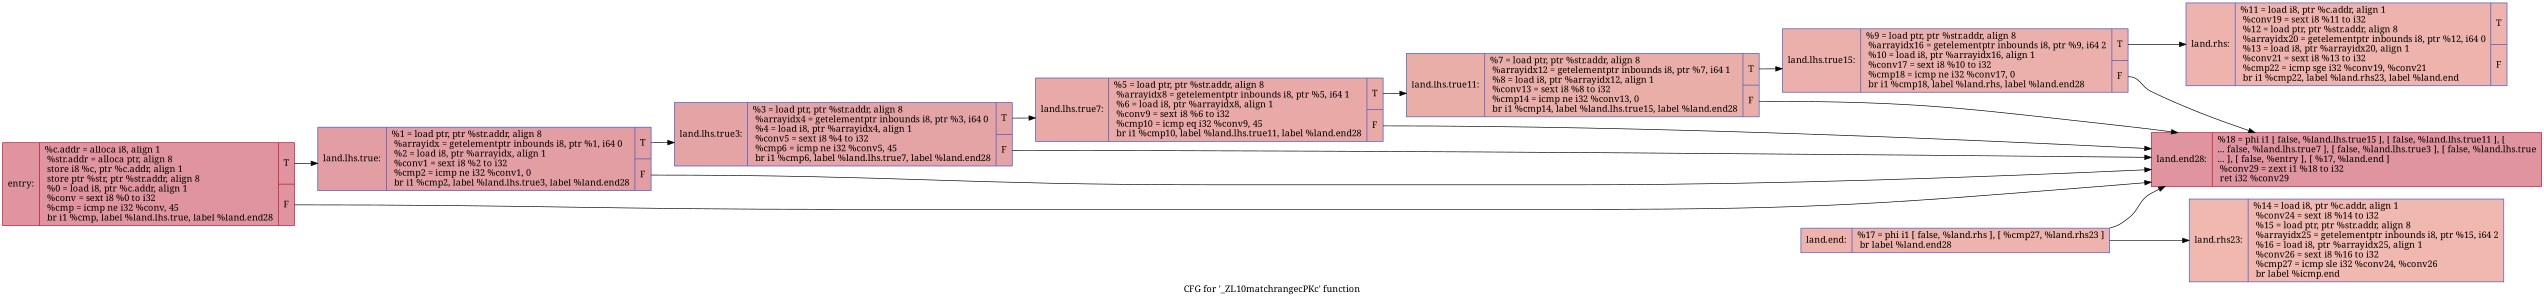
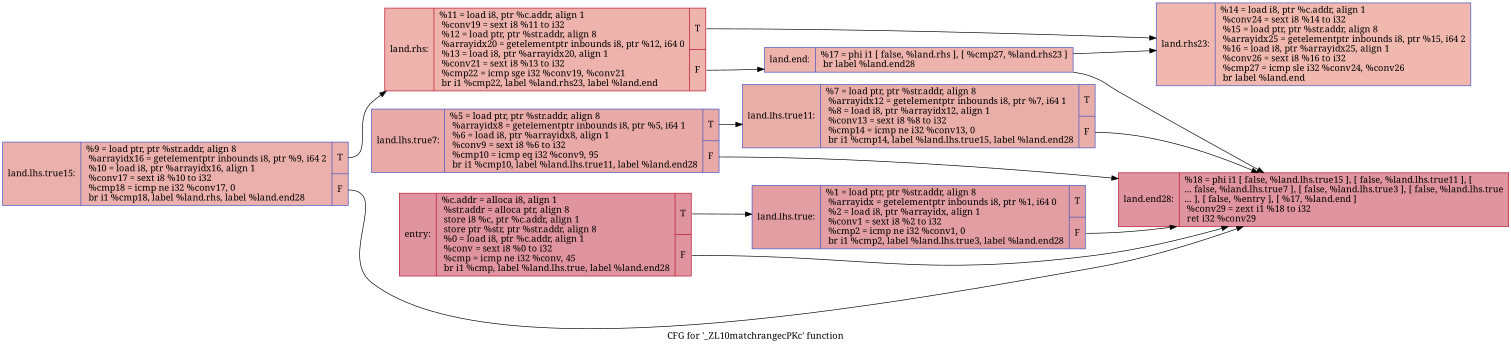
none -> (928, 32)
(2347, 44) -> (545, 50)
(1767, 69) -> none
none -> (732, 70)
(1188, 124) -> (524, 155)
(843, 134) -> none
(2297, 274) -> (1263, 78)
